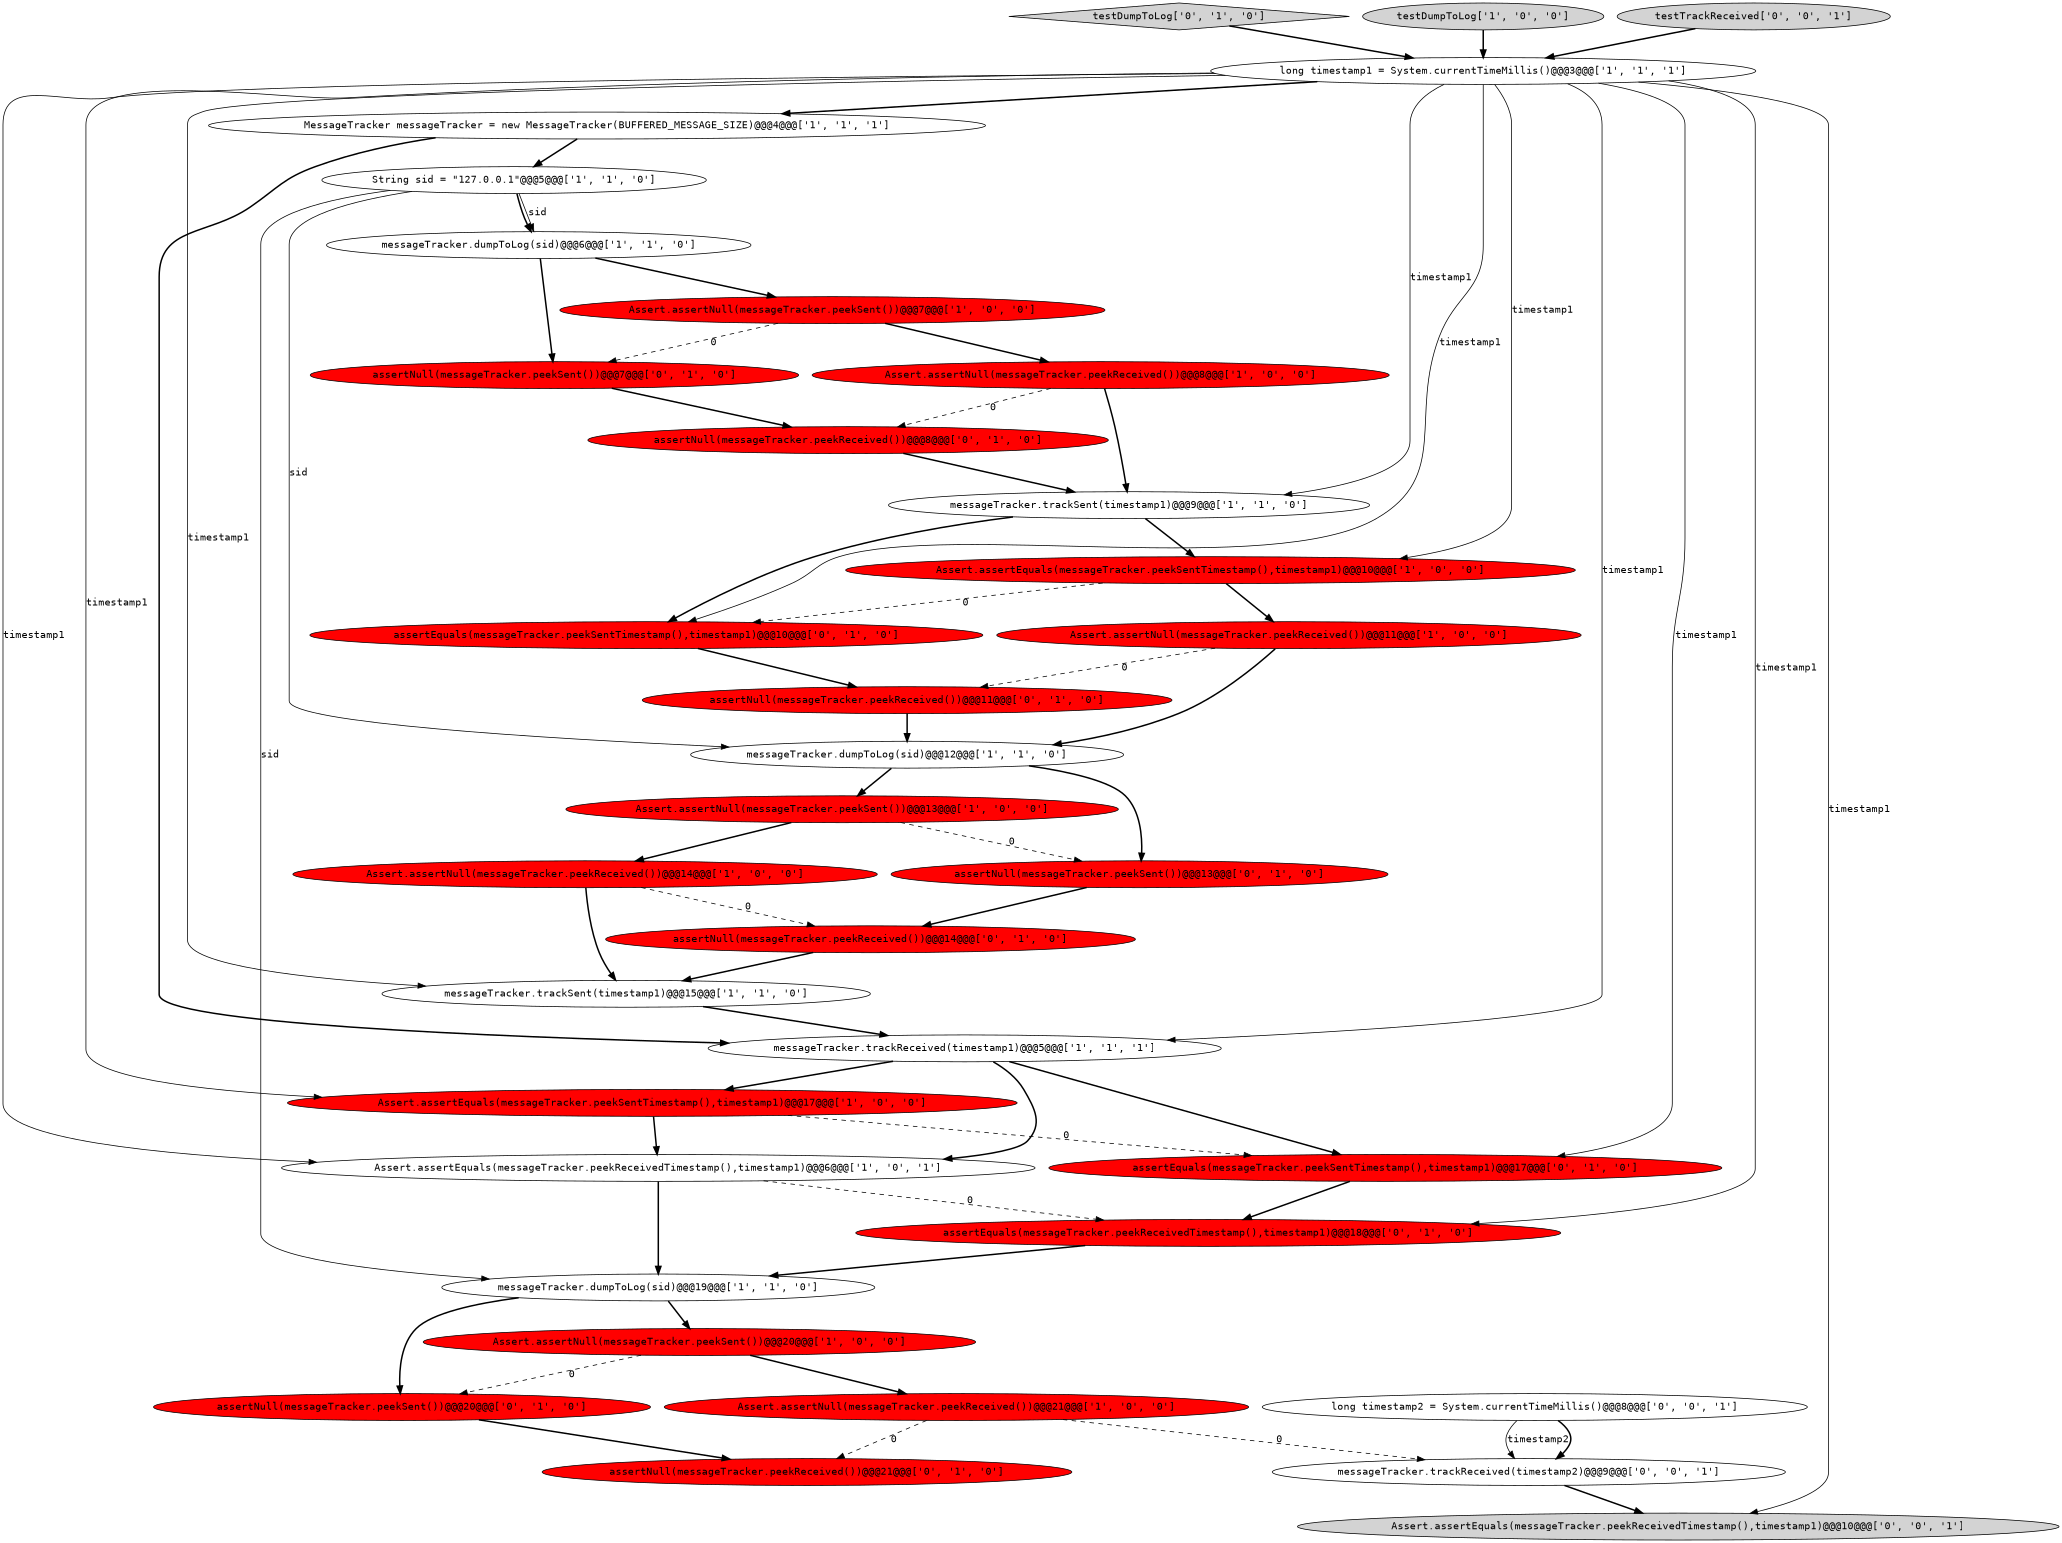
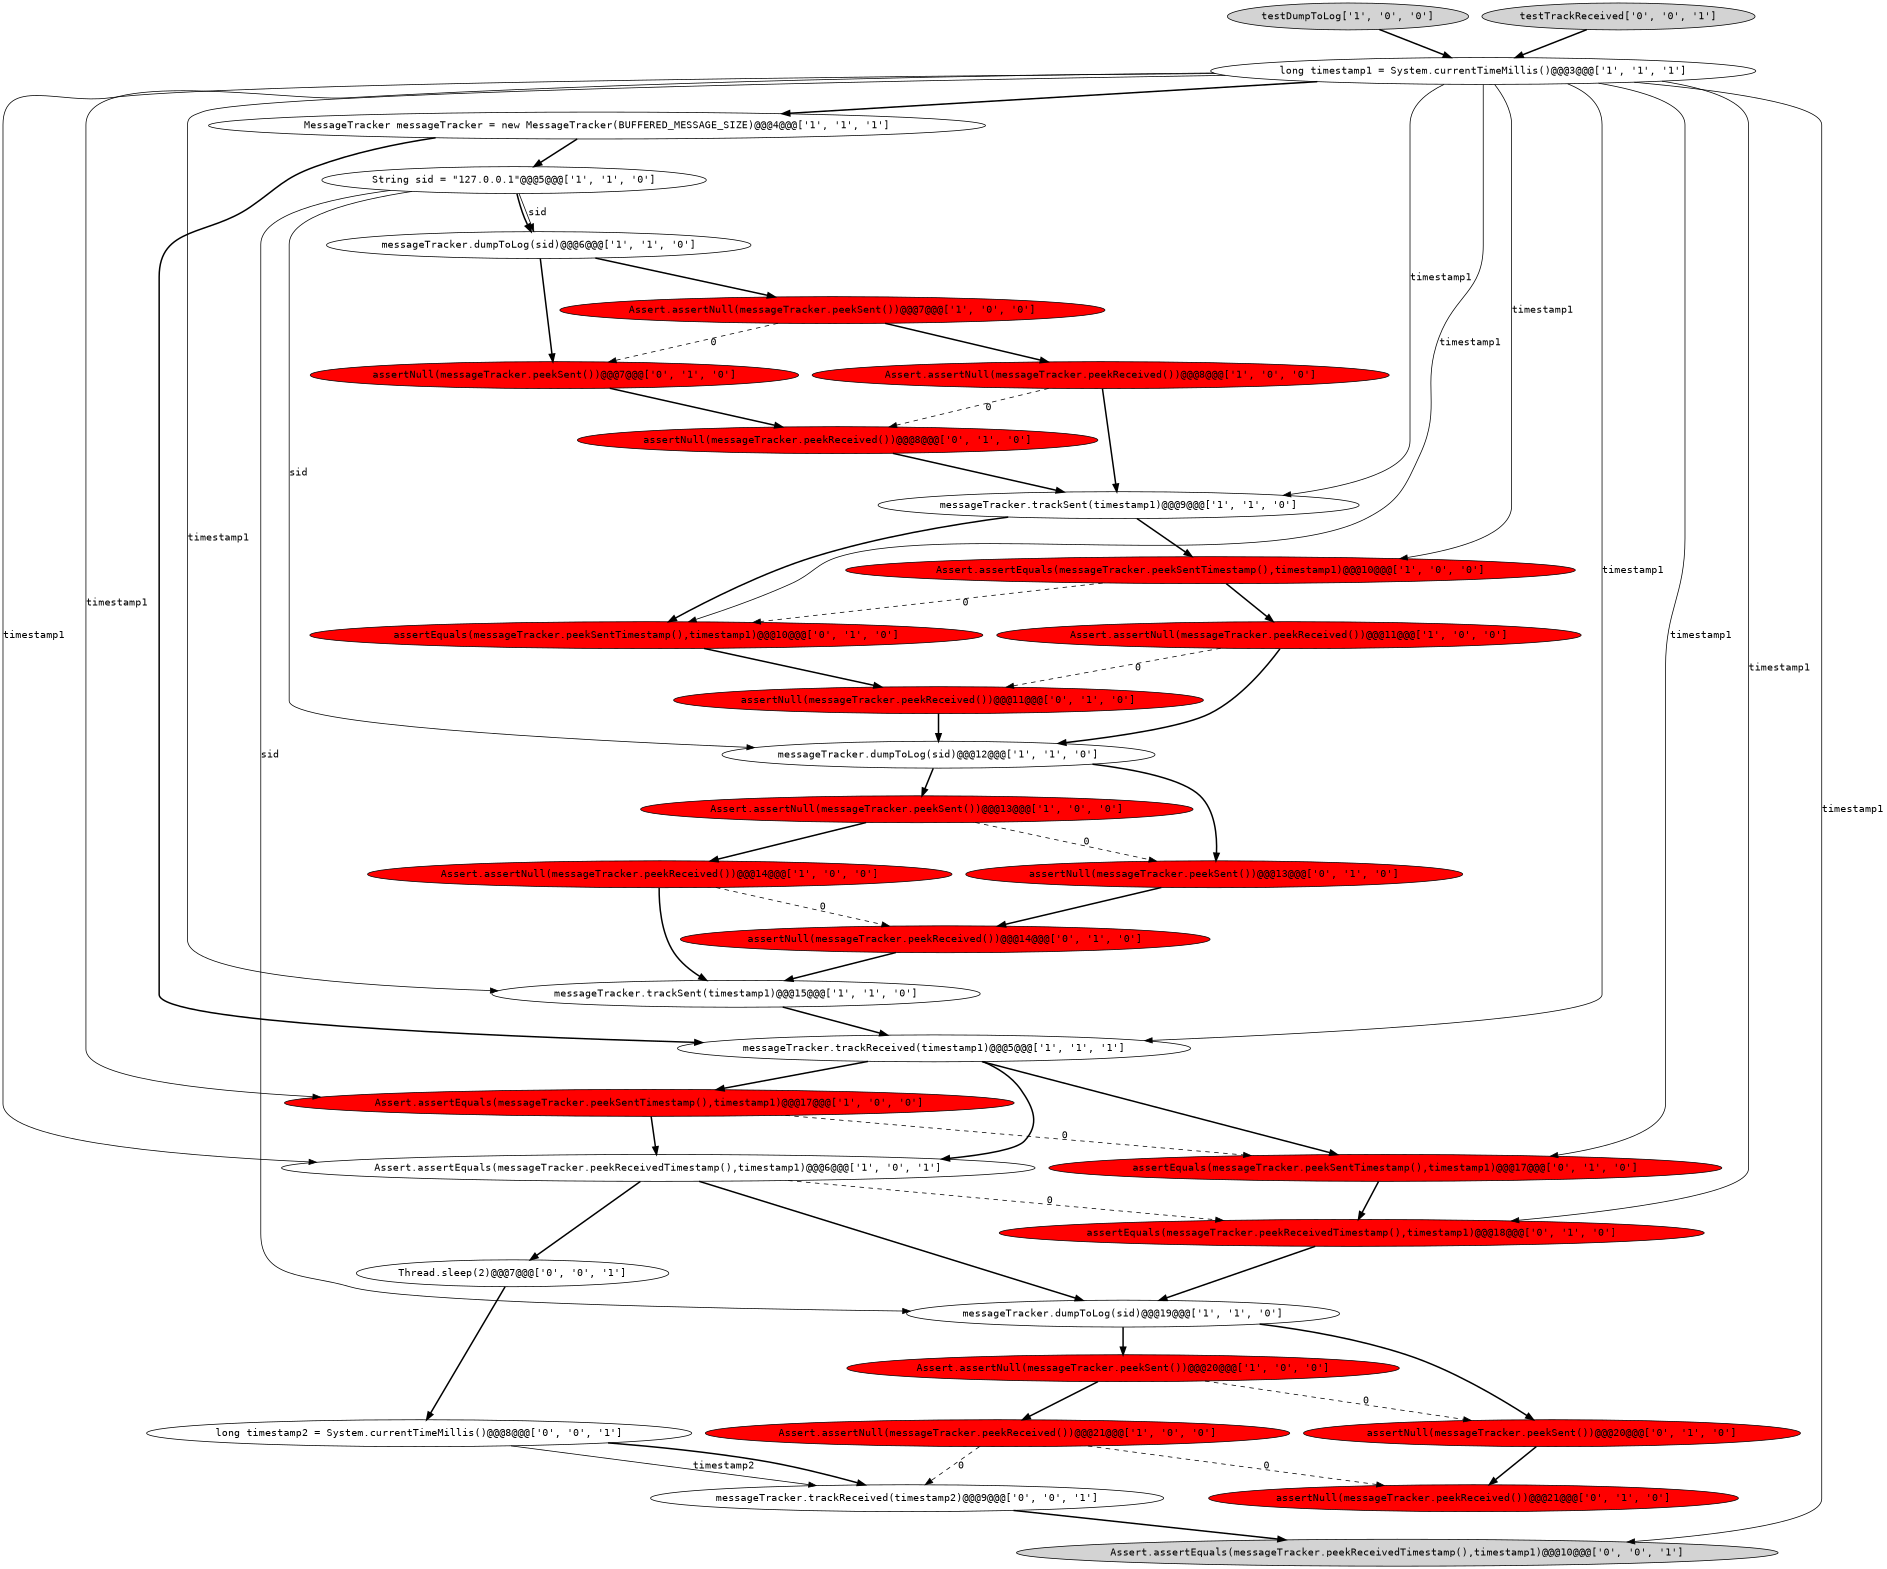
(1179, 16) -> none
none -> (513, 1273)
